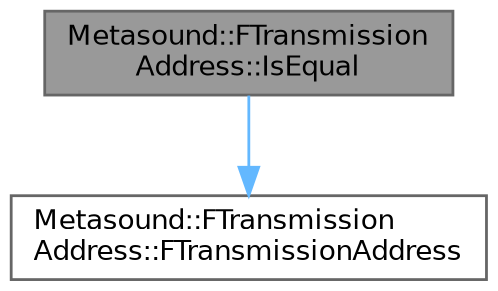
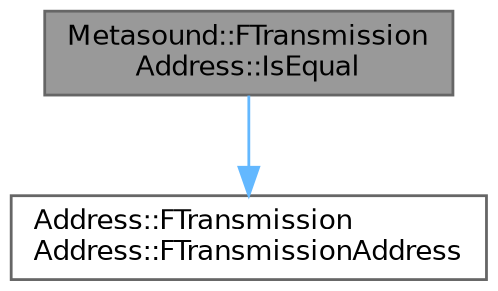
(249, 238) -> (249, 238)
